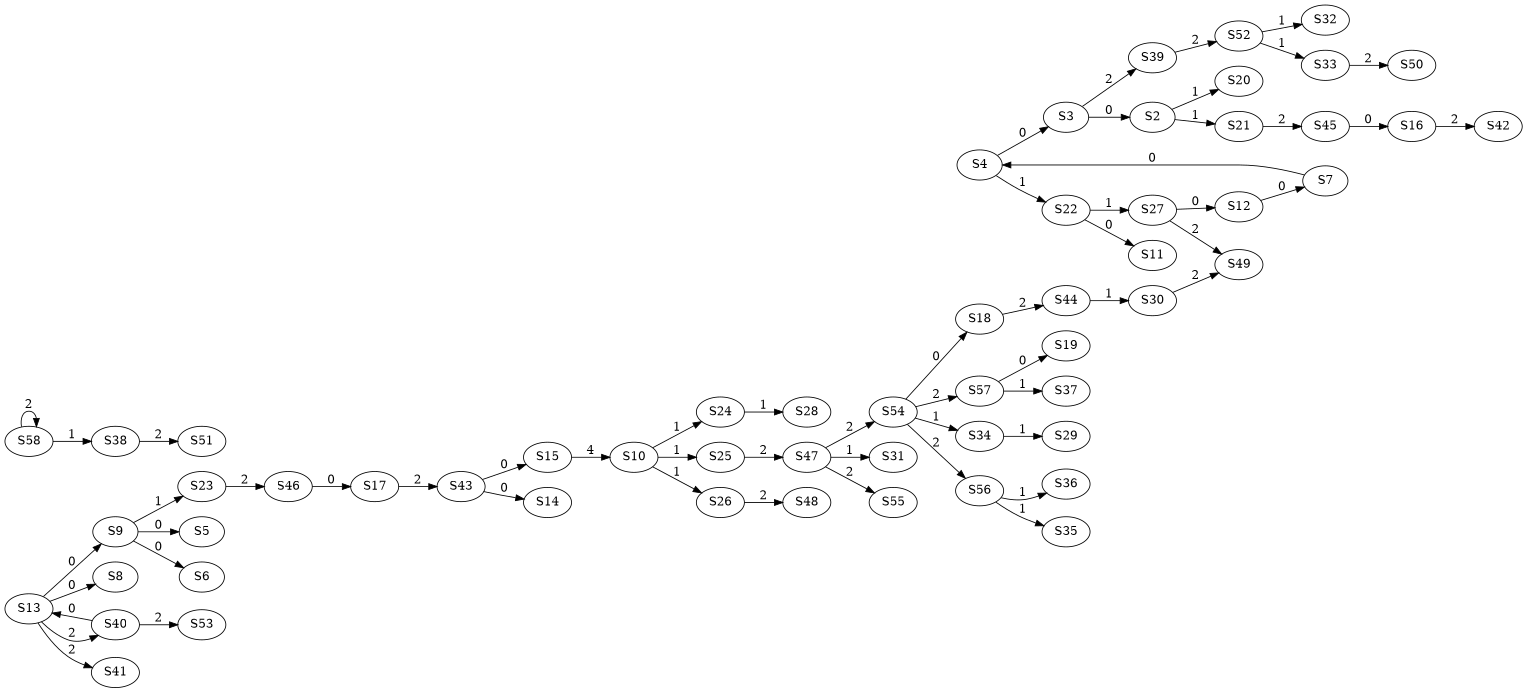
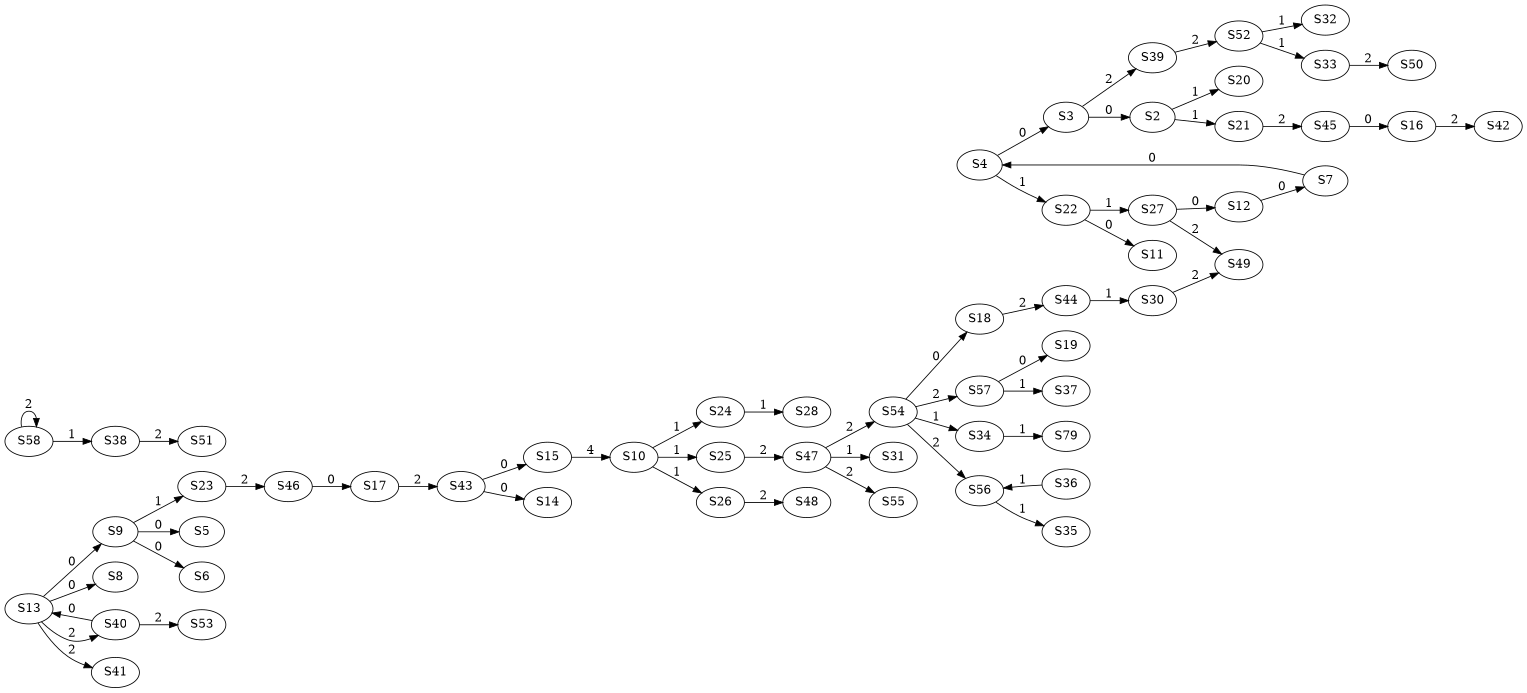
(1066, 436) -> (1066, 436)
(1020, 500) -> (1027, 486)
